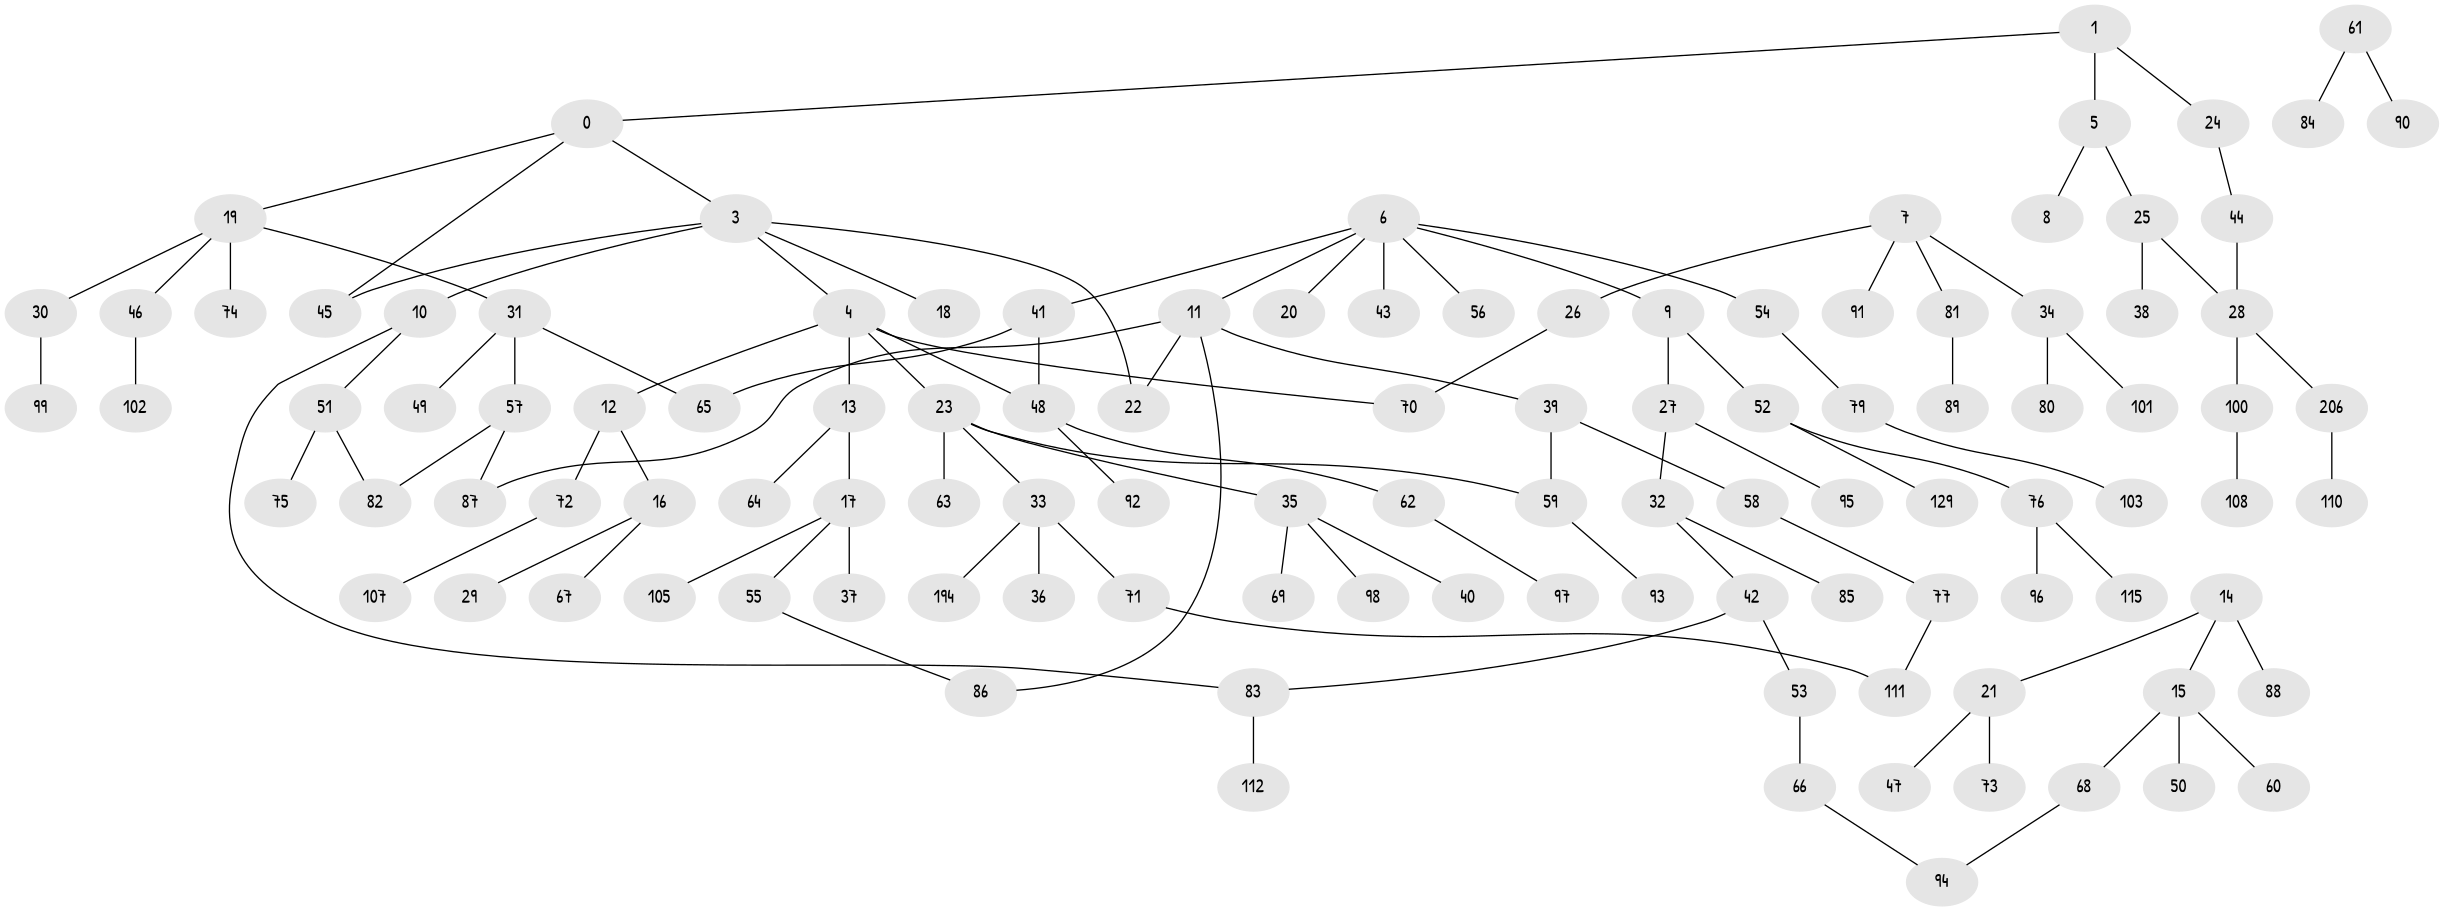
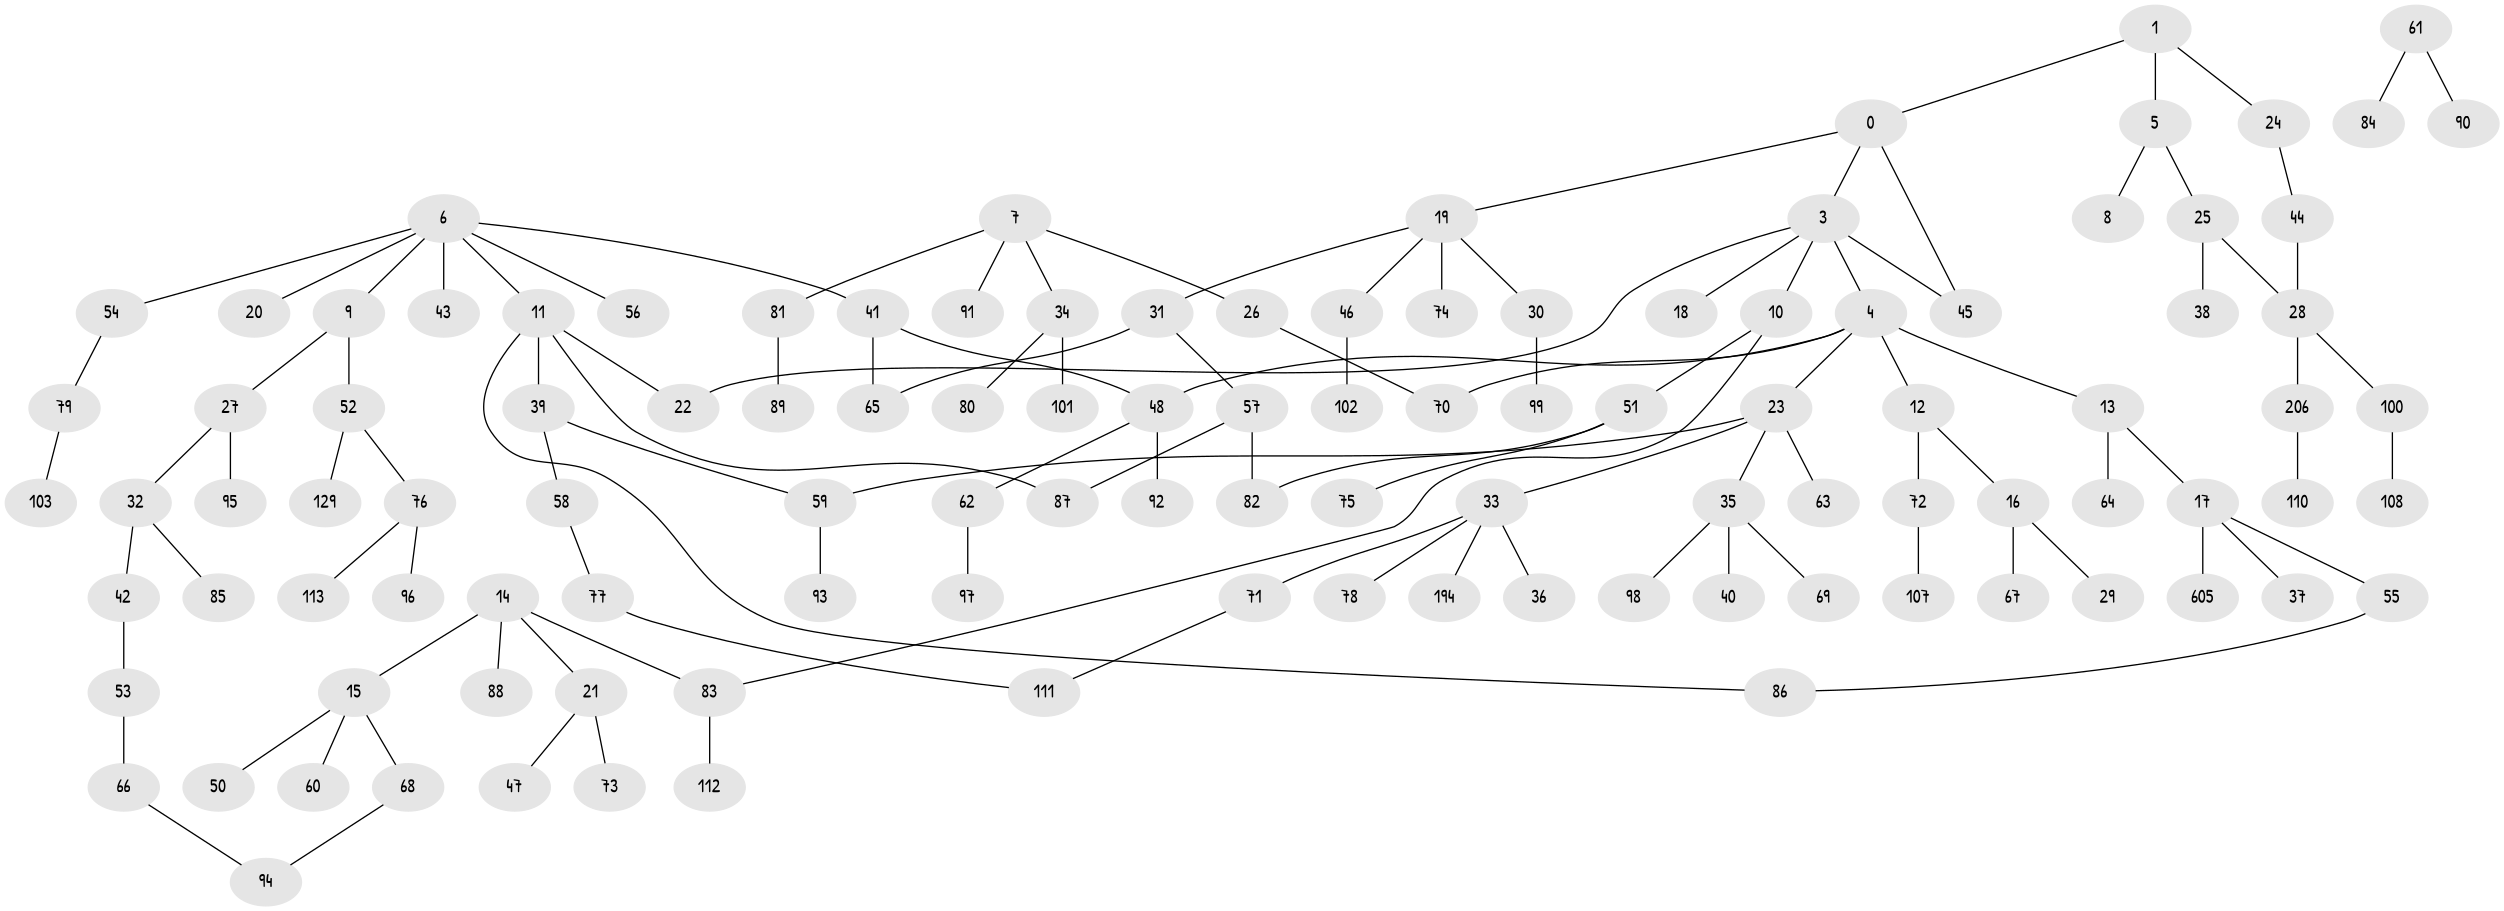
(420, 408) -> none
(660, 598) -> (2203, 598)
none -> (1350, 598)
(2132, 598) -> (313, 598)
(1510, 665) -> (605, 646)
